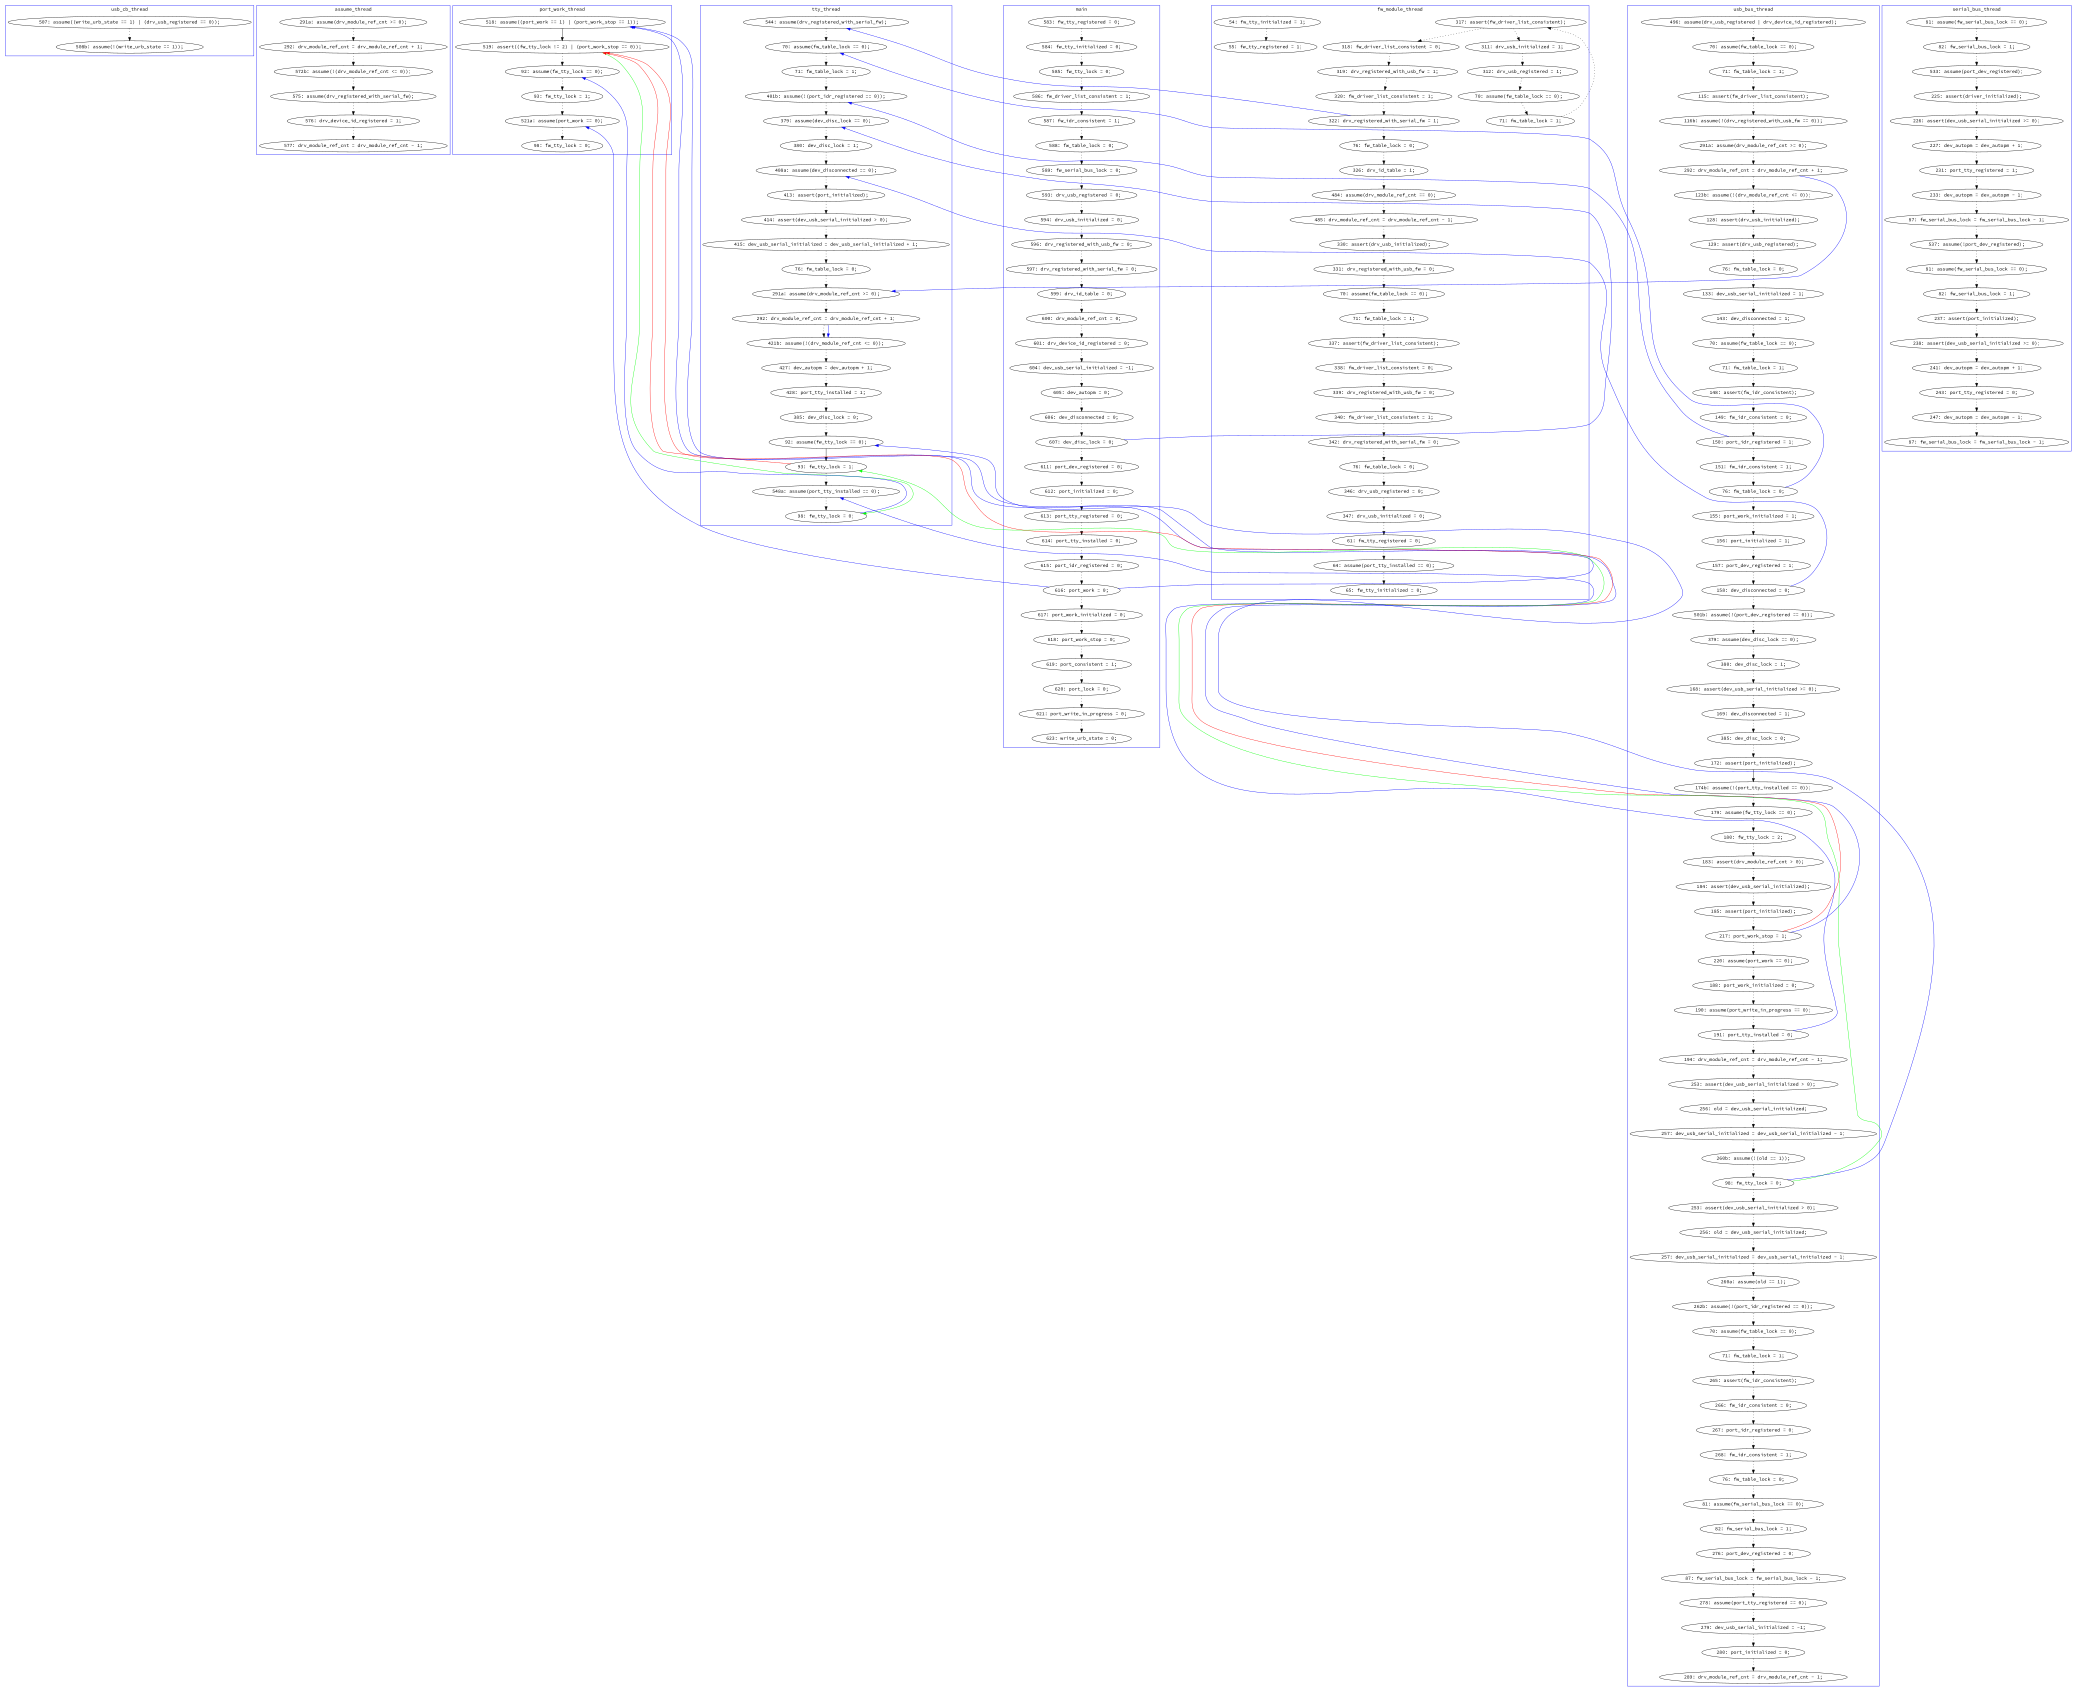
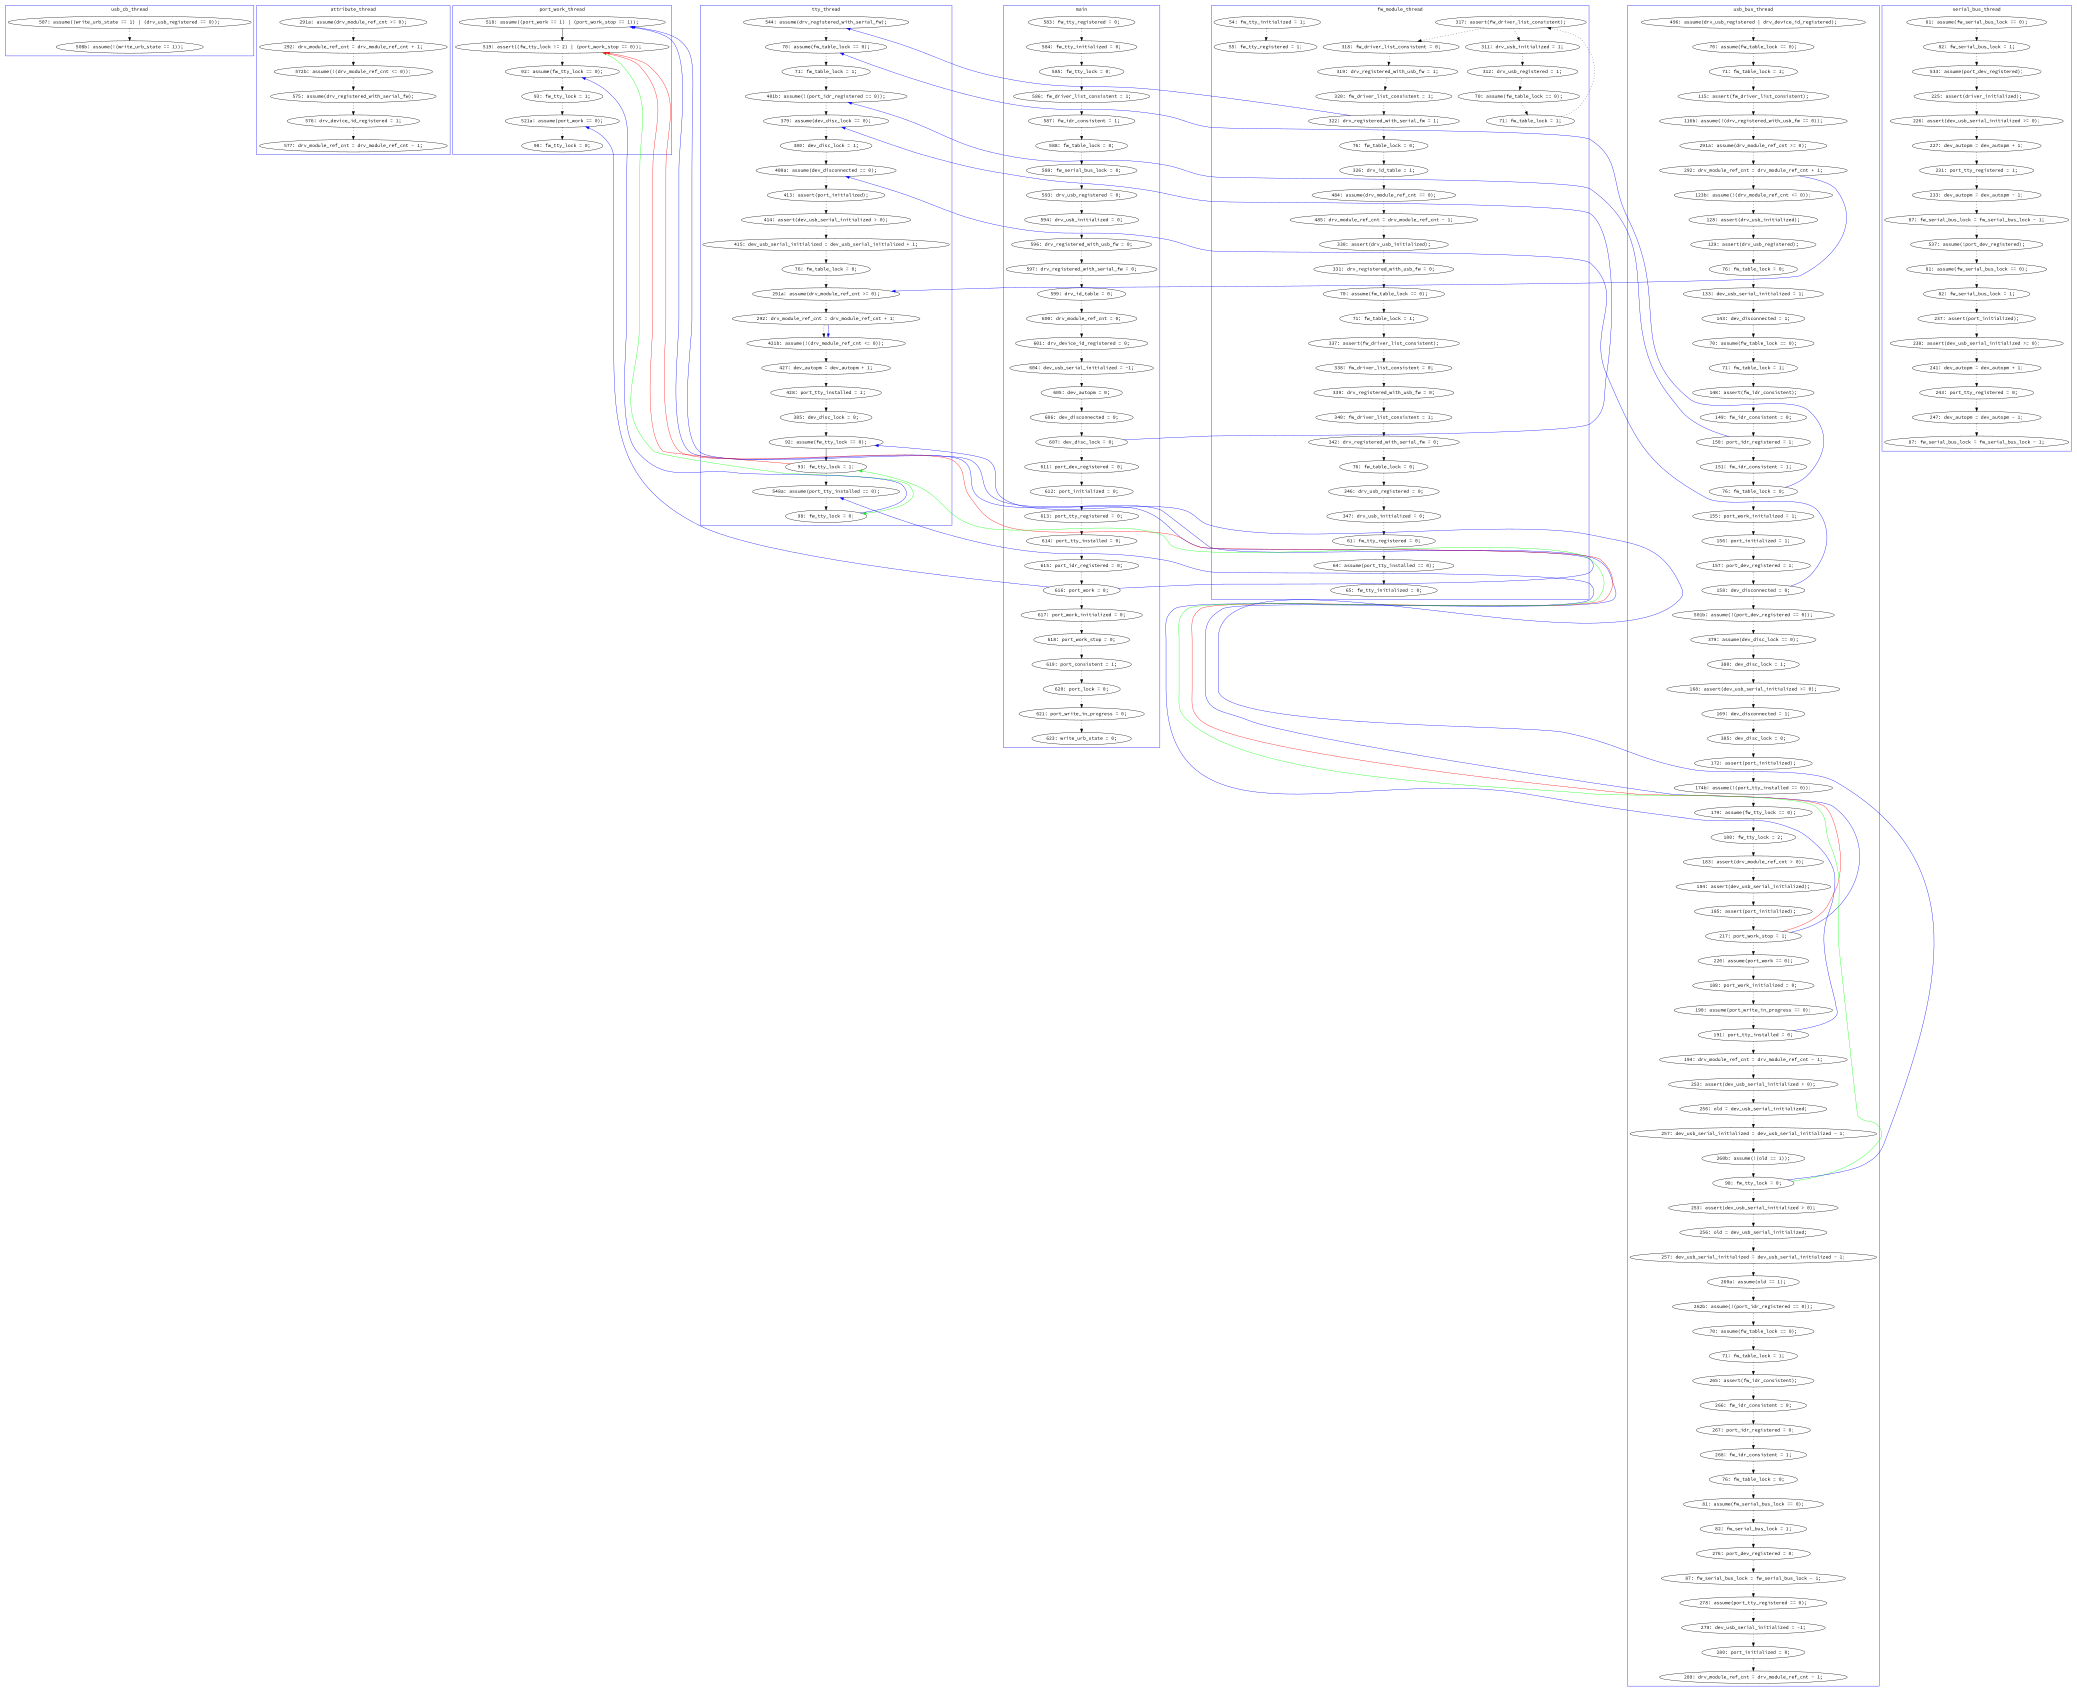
(353, 9) -> (353, 9)
(1753, 774) -> (1753, 774)
